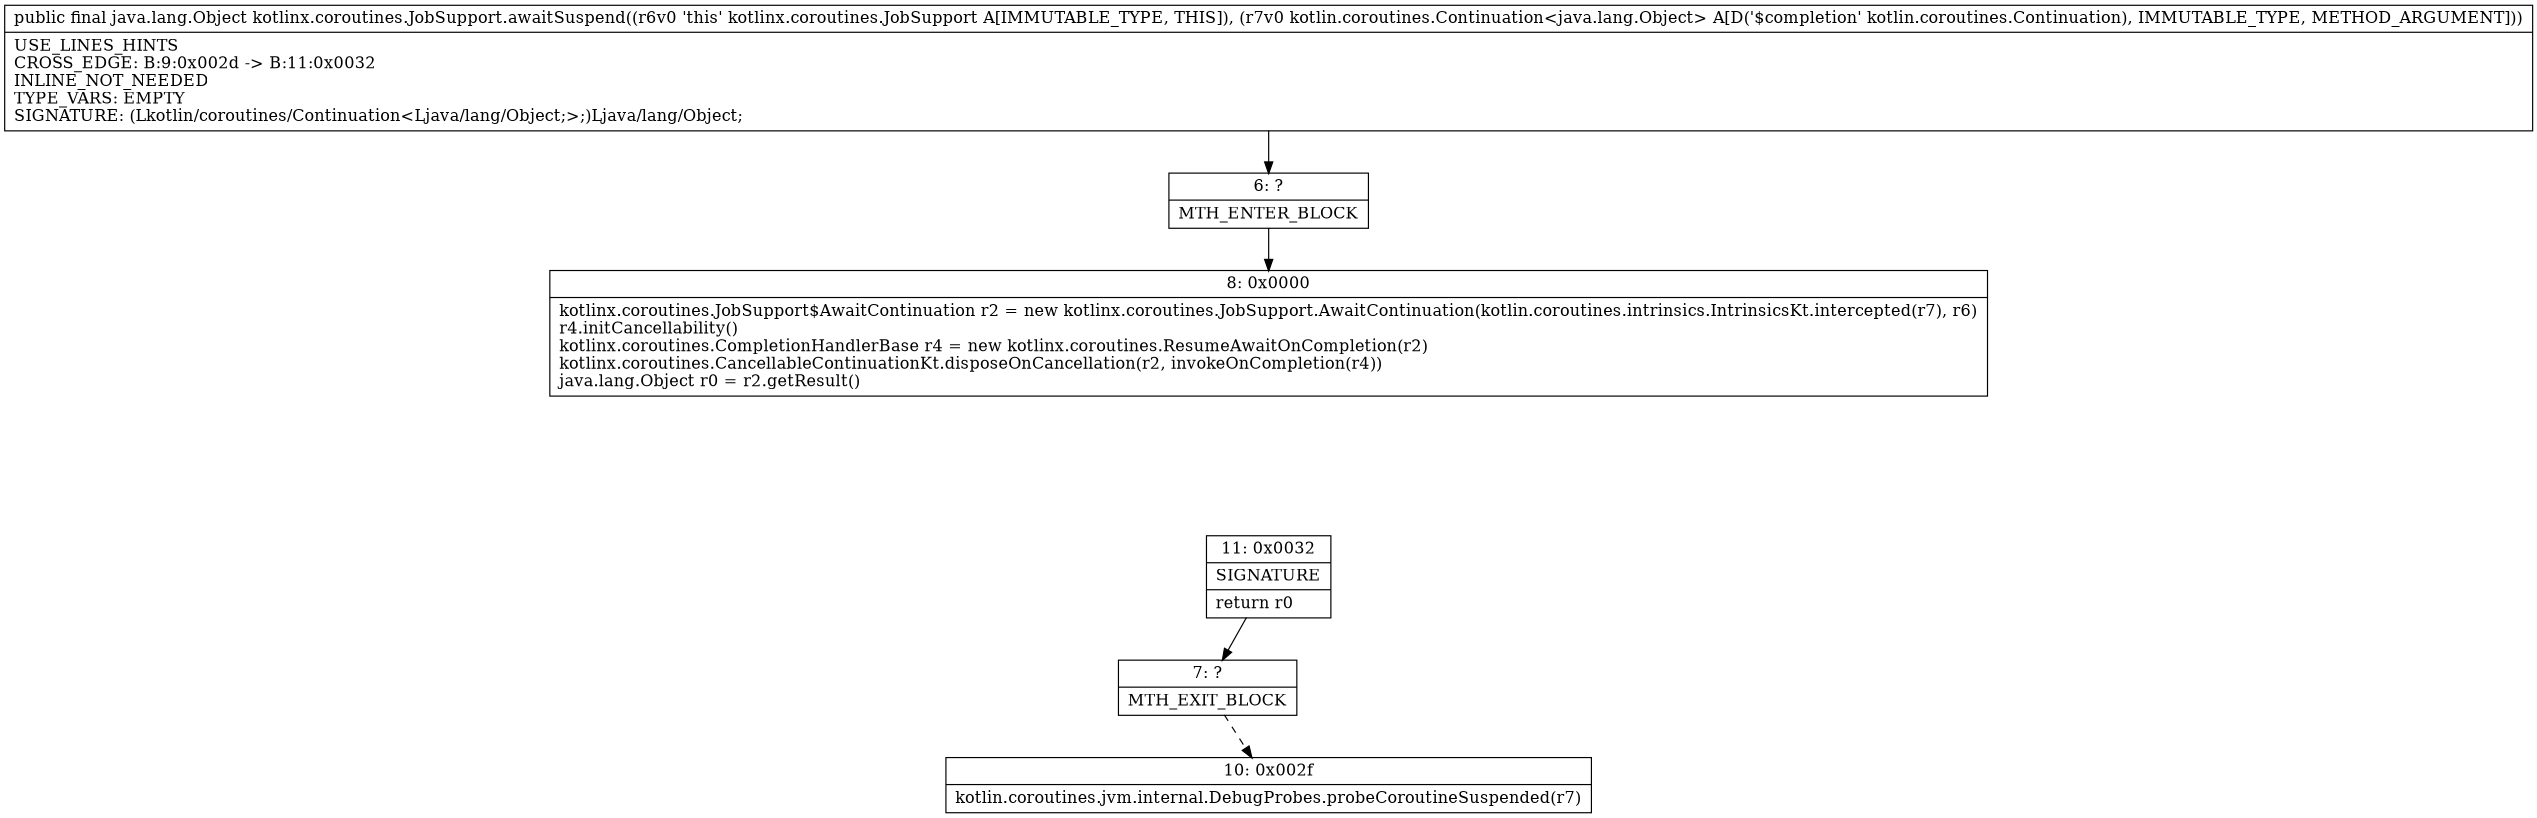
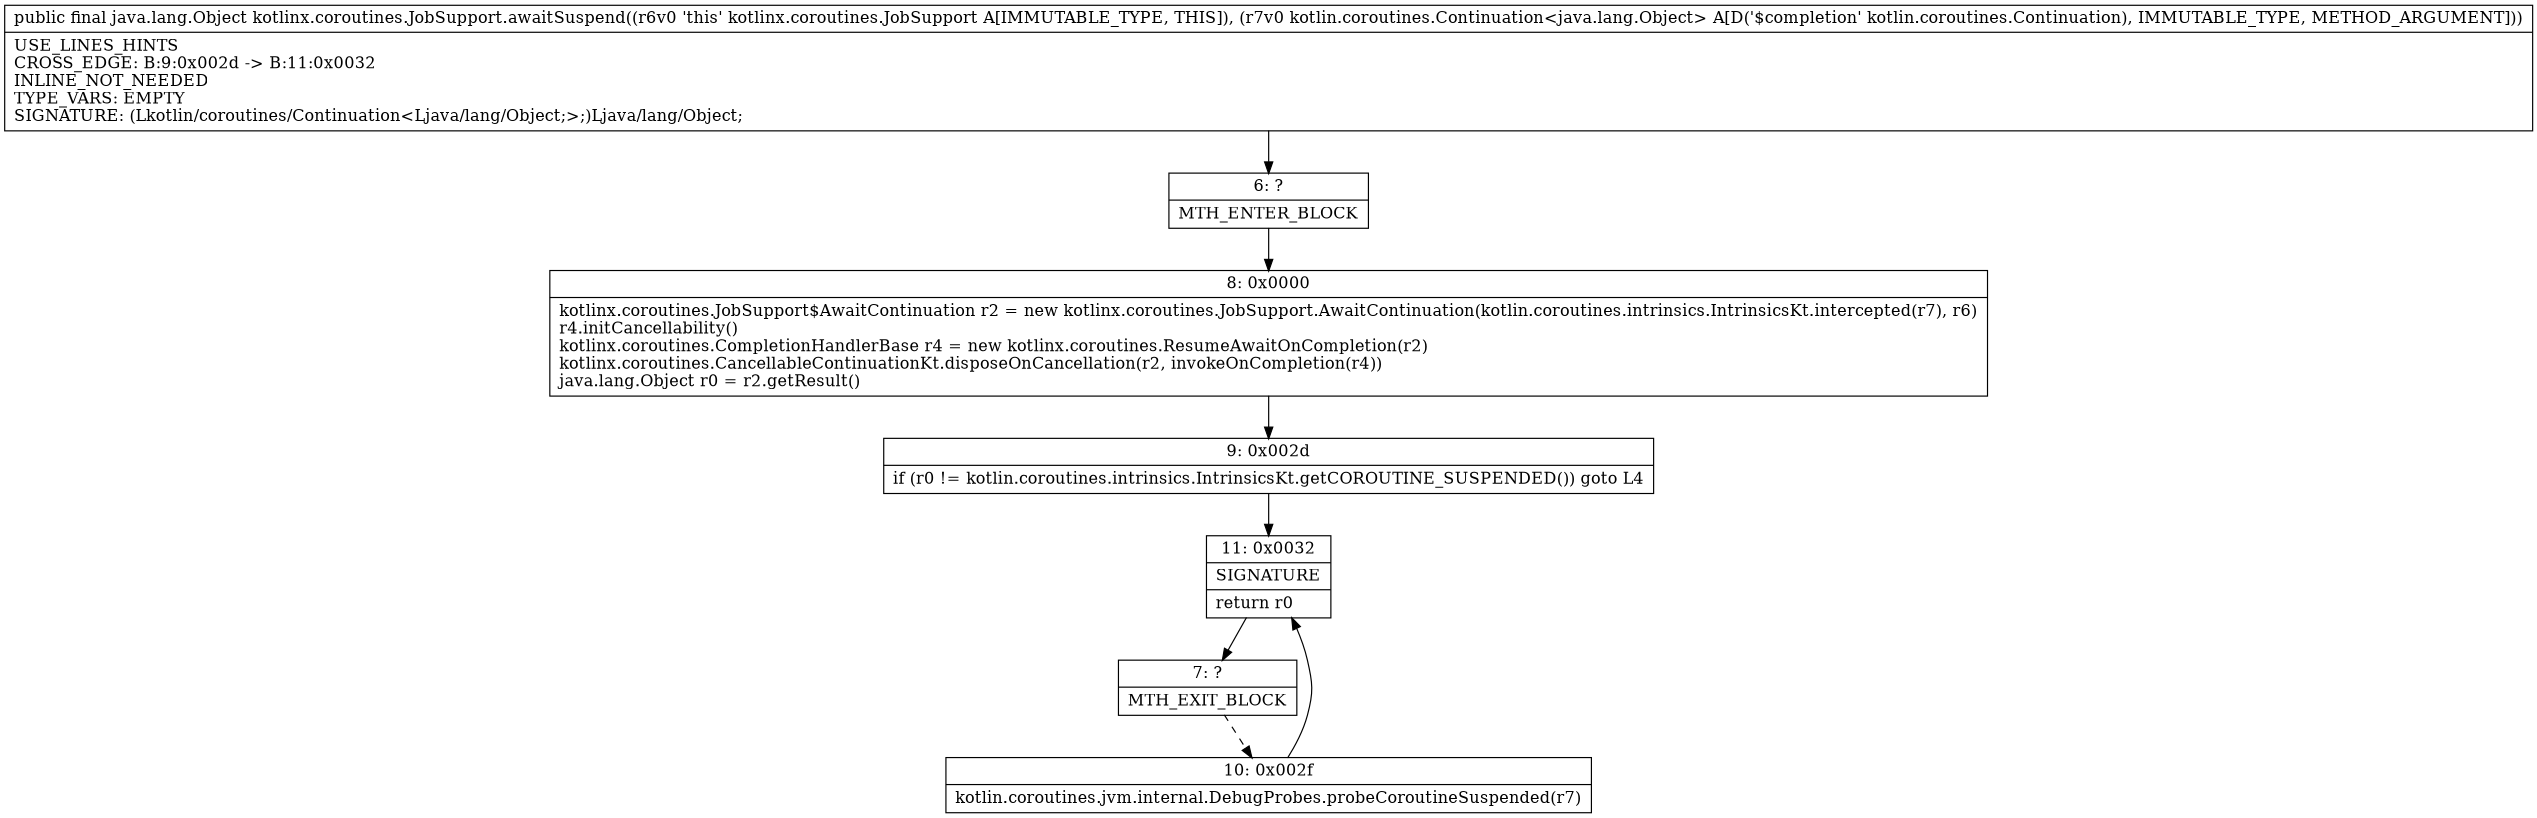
none -> (1269, 466)
none -> (1311, 695)
